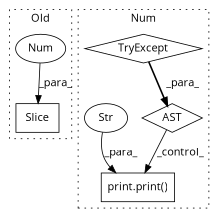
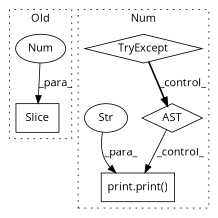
(183, 83) -> (183, 83)
